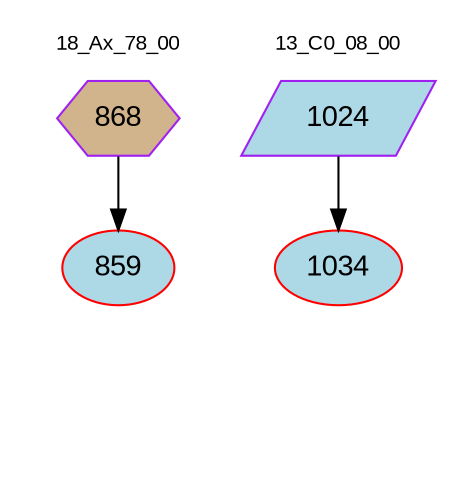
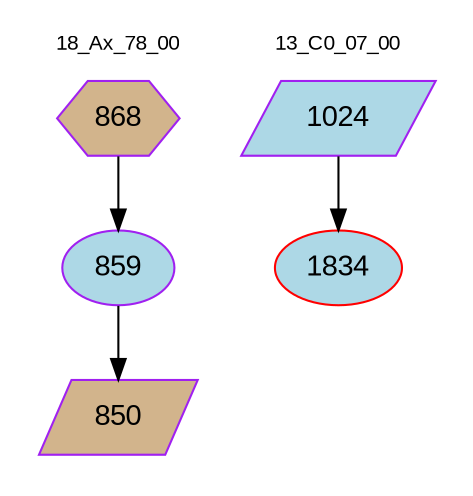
(338, 45) -> (338, 45)
(118, 268) -> (118, 268)
(338, 268) -> (338, 268)
none -> (118, 417)
